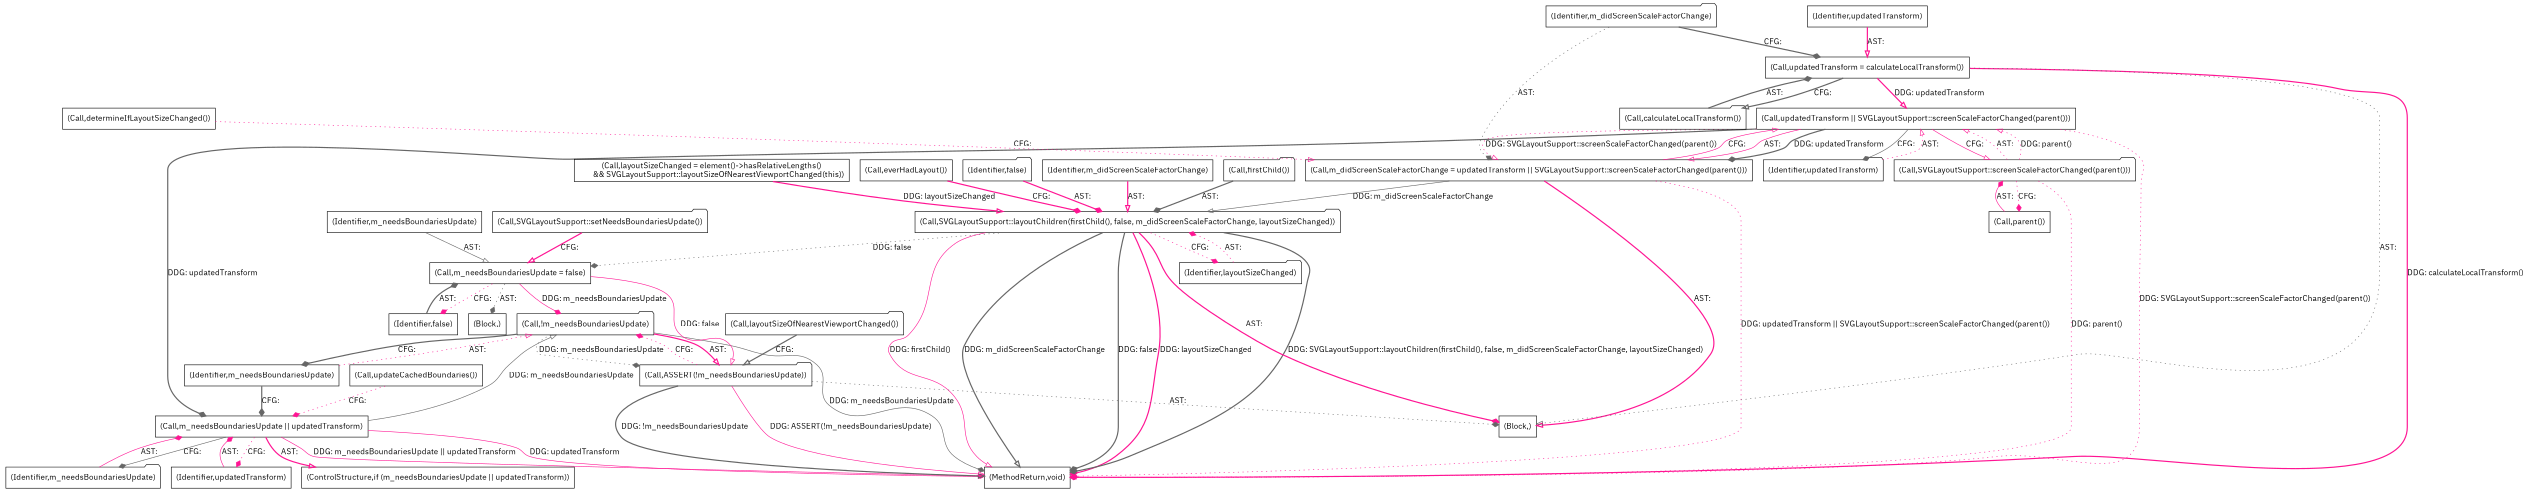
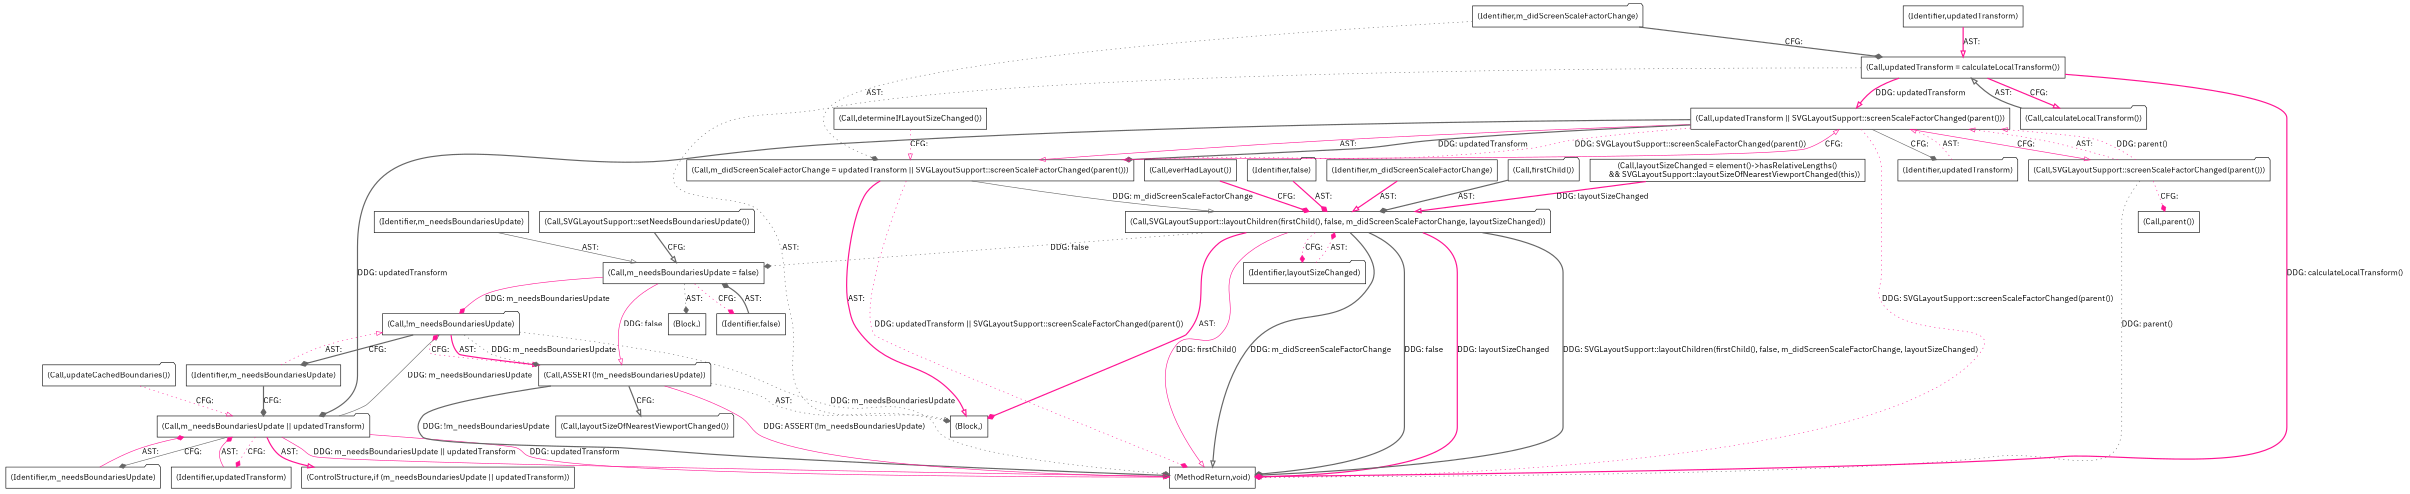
(1756, 92) -> (1997, 99)
(1796, 95) -> (2021, 92)
(1996, 200) -> none
(558, 246) -> (664, 245)
(773, 348) -> (634, 398)
(416, 375) -> (109, 375)
(823, 392) -> (843, 408)
(342, 400) -> (183, 400)
(262, 427) -> (263, 427)
(1864, 462) -> (1997, 456)
